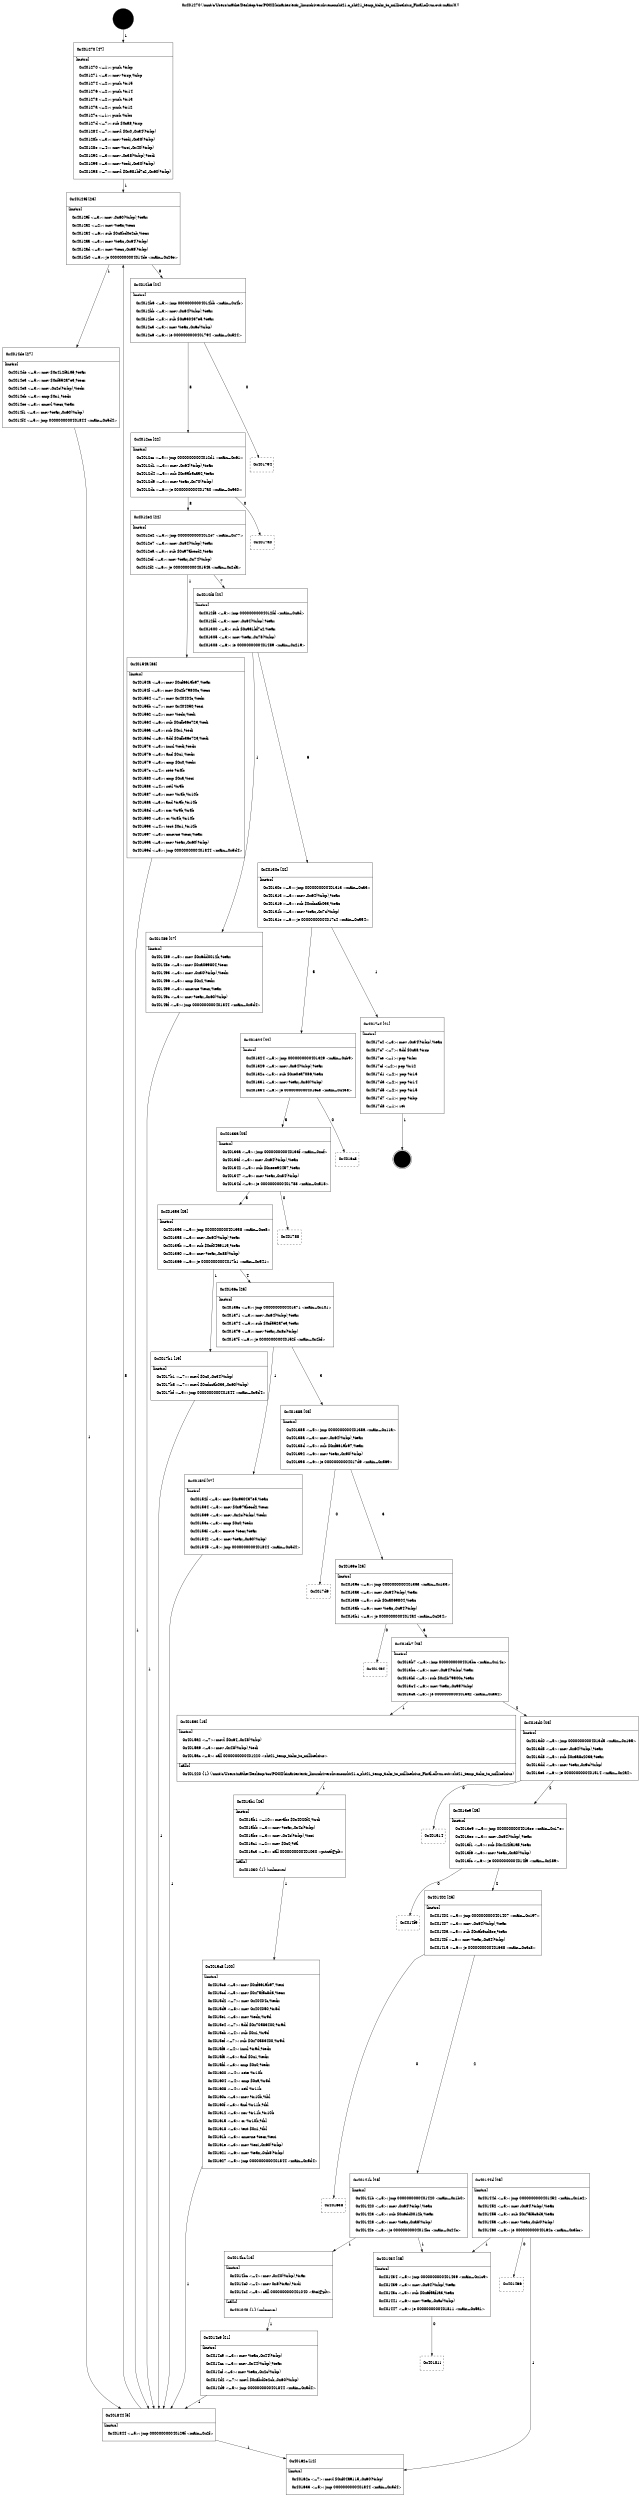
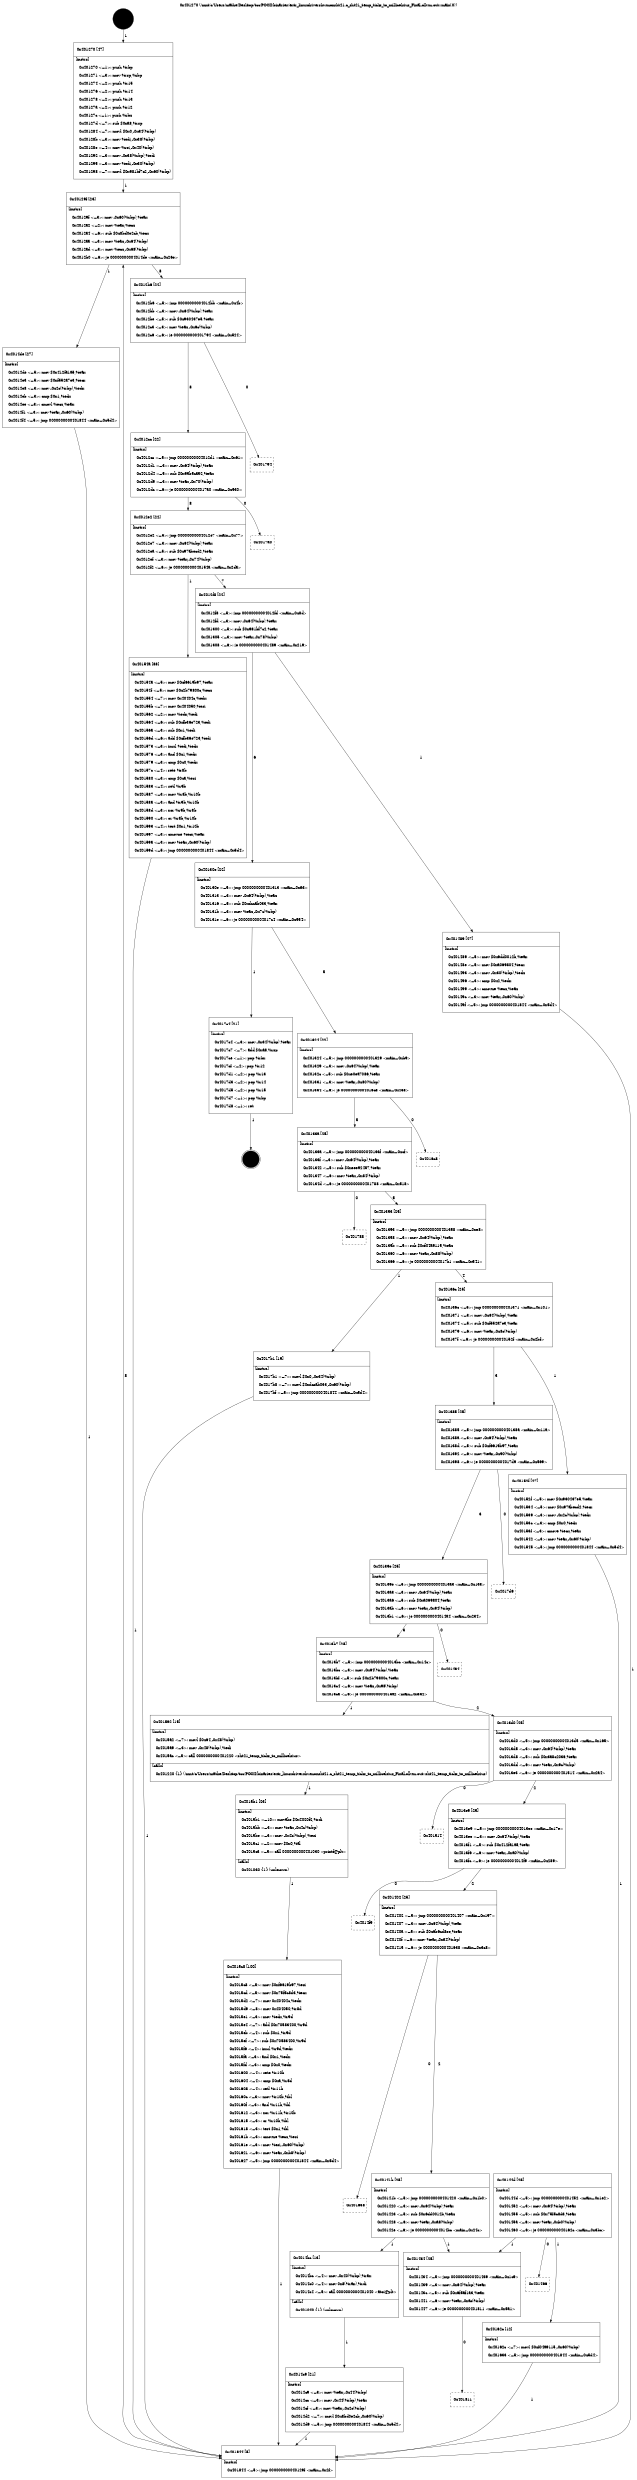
(250, 2449) -> (453, 2441)
